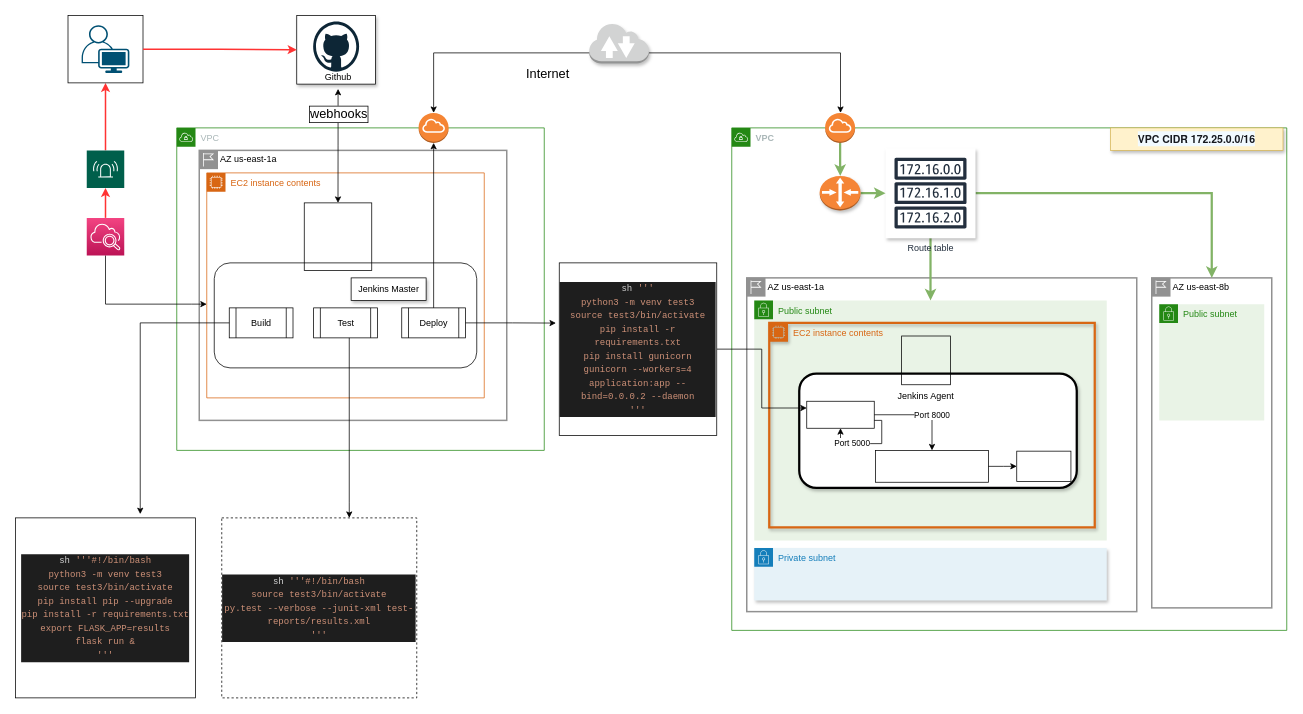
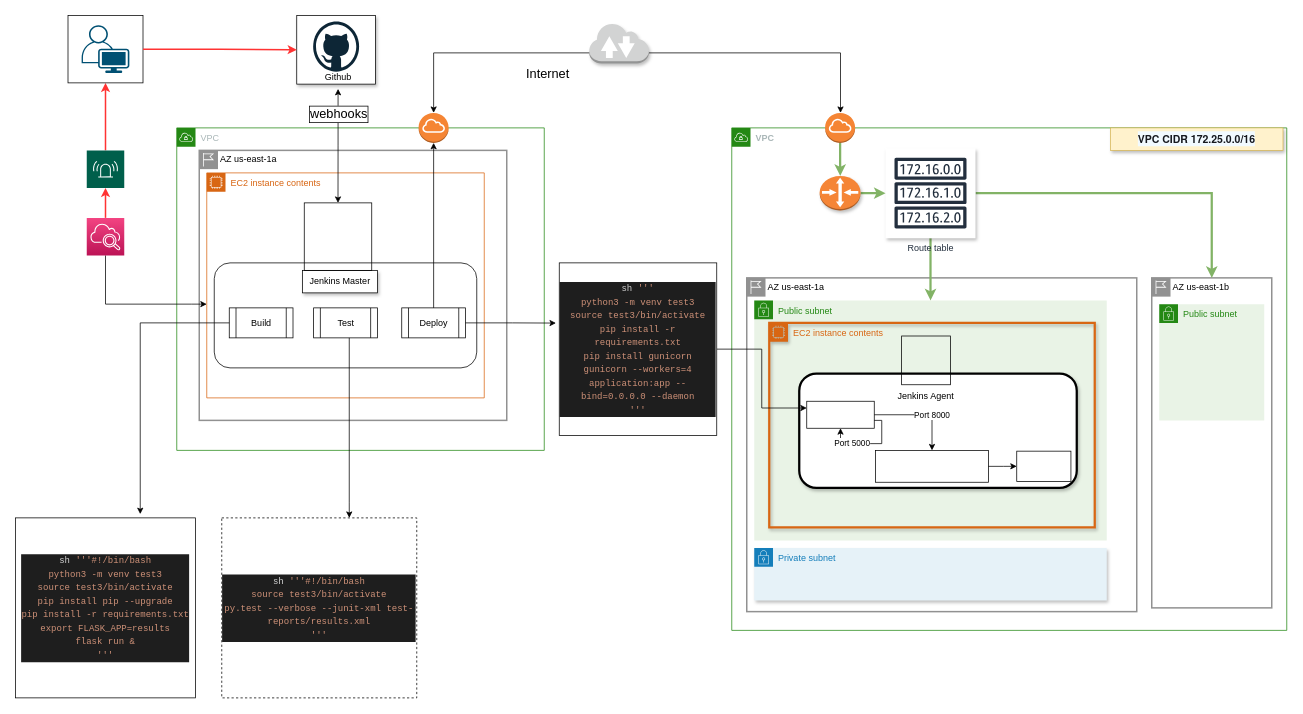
(1204, 287) -> (1204, 287)
(389, 289) -> (340, 282)
(638, 349) -> (638, 349)
